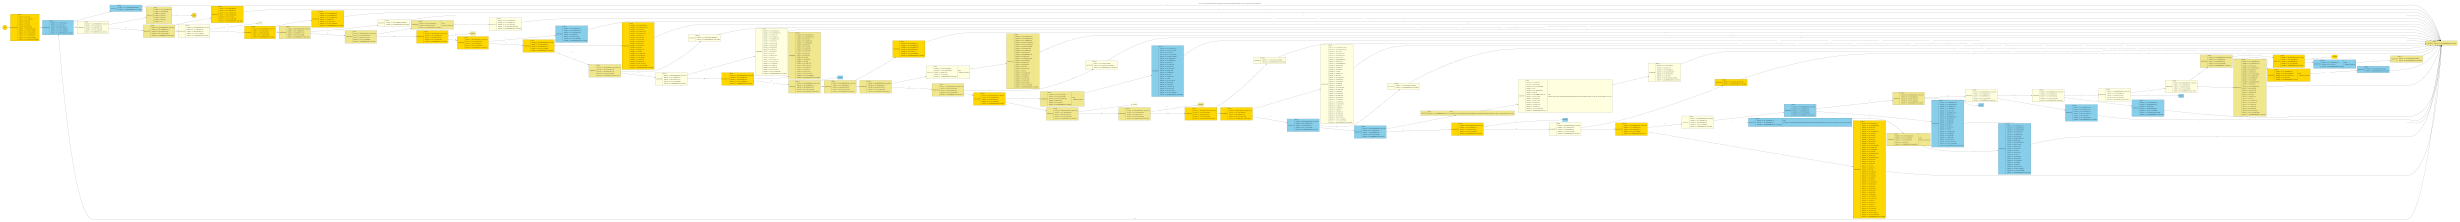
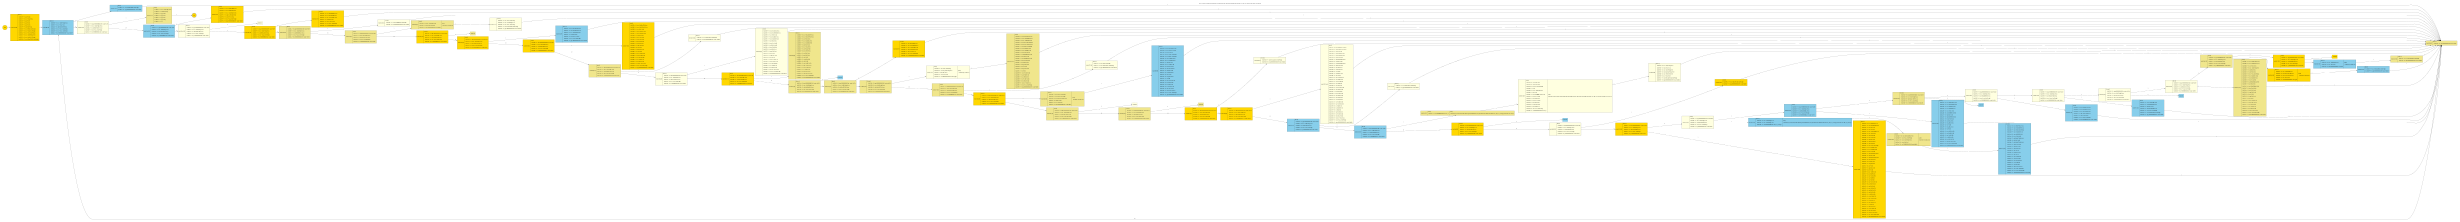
(159, 31) -> (159, 31)
